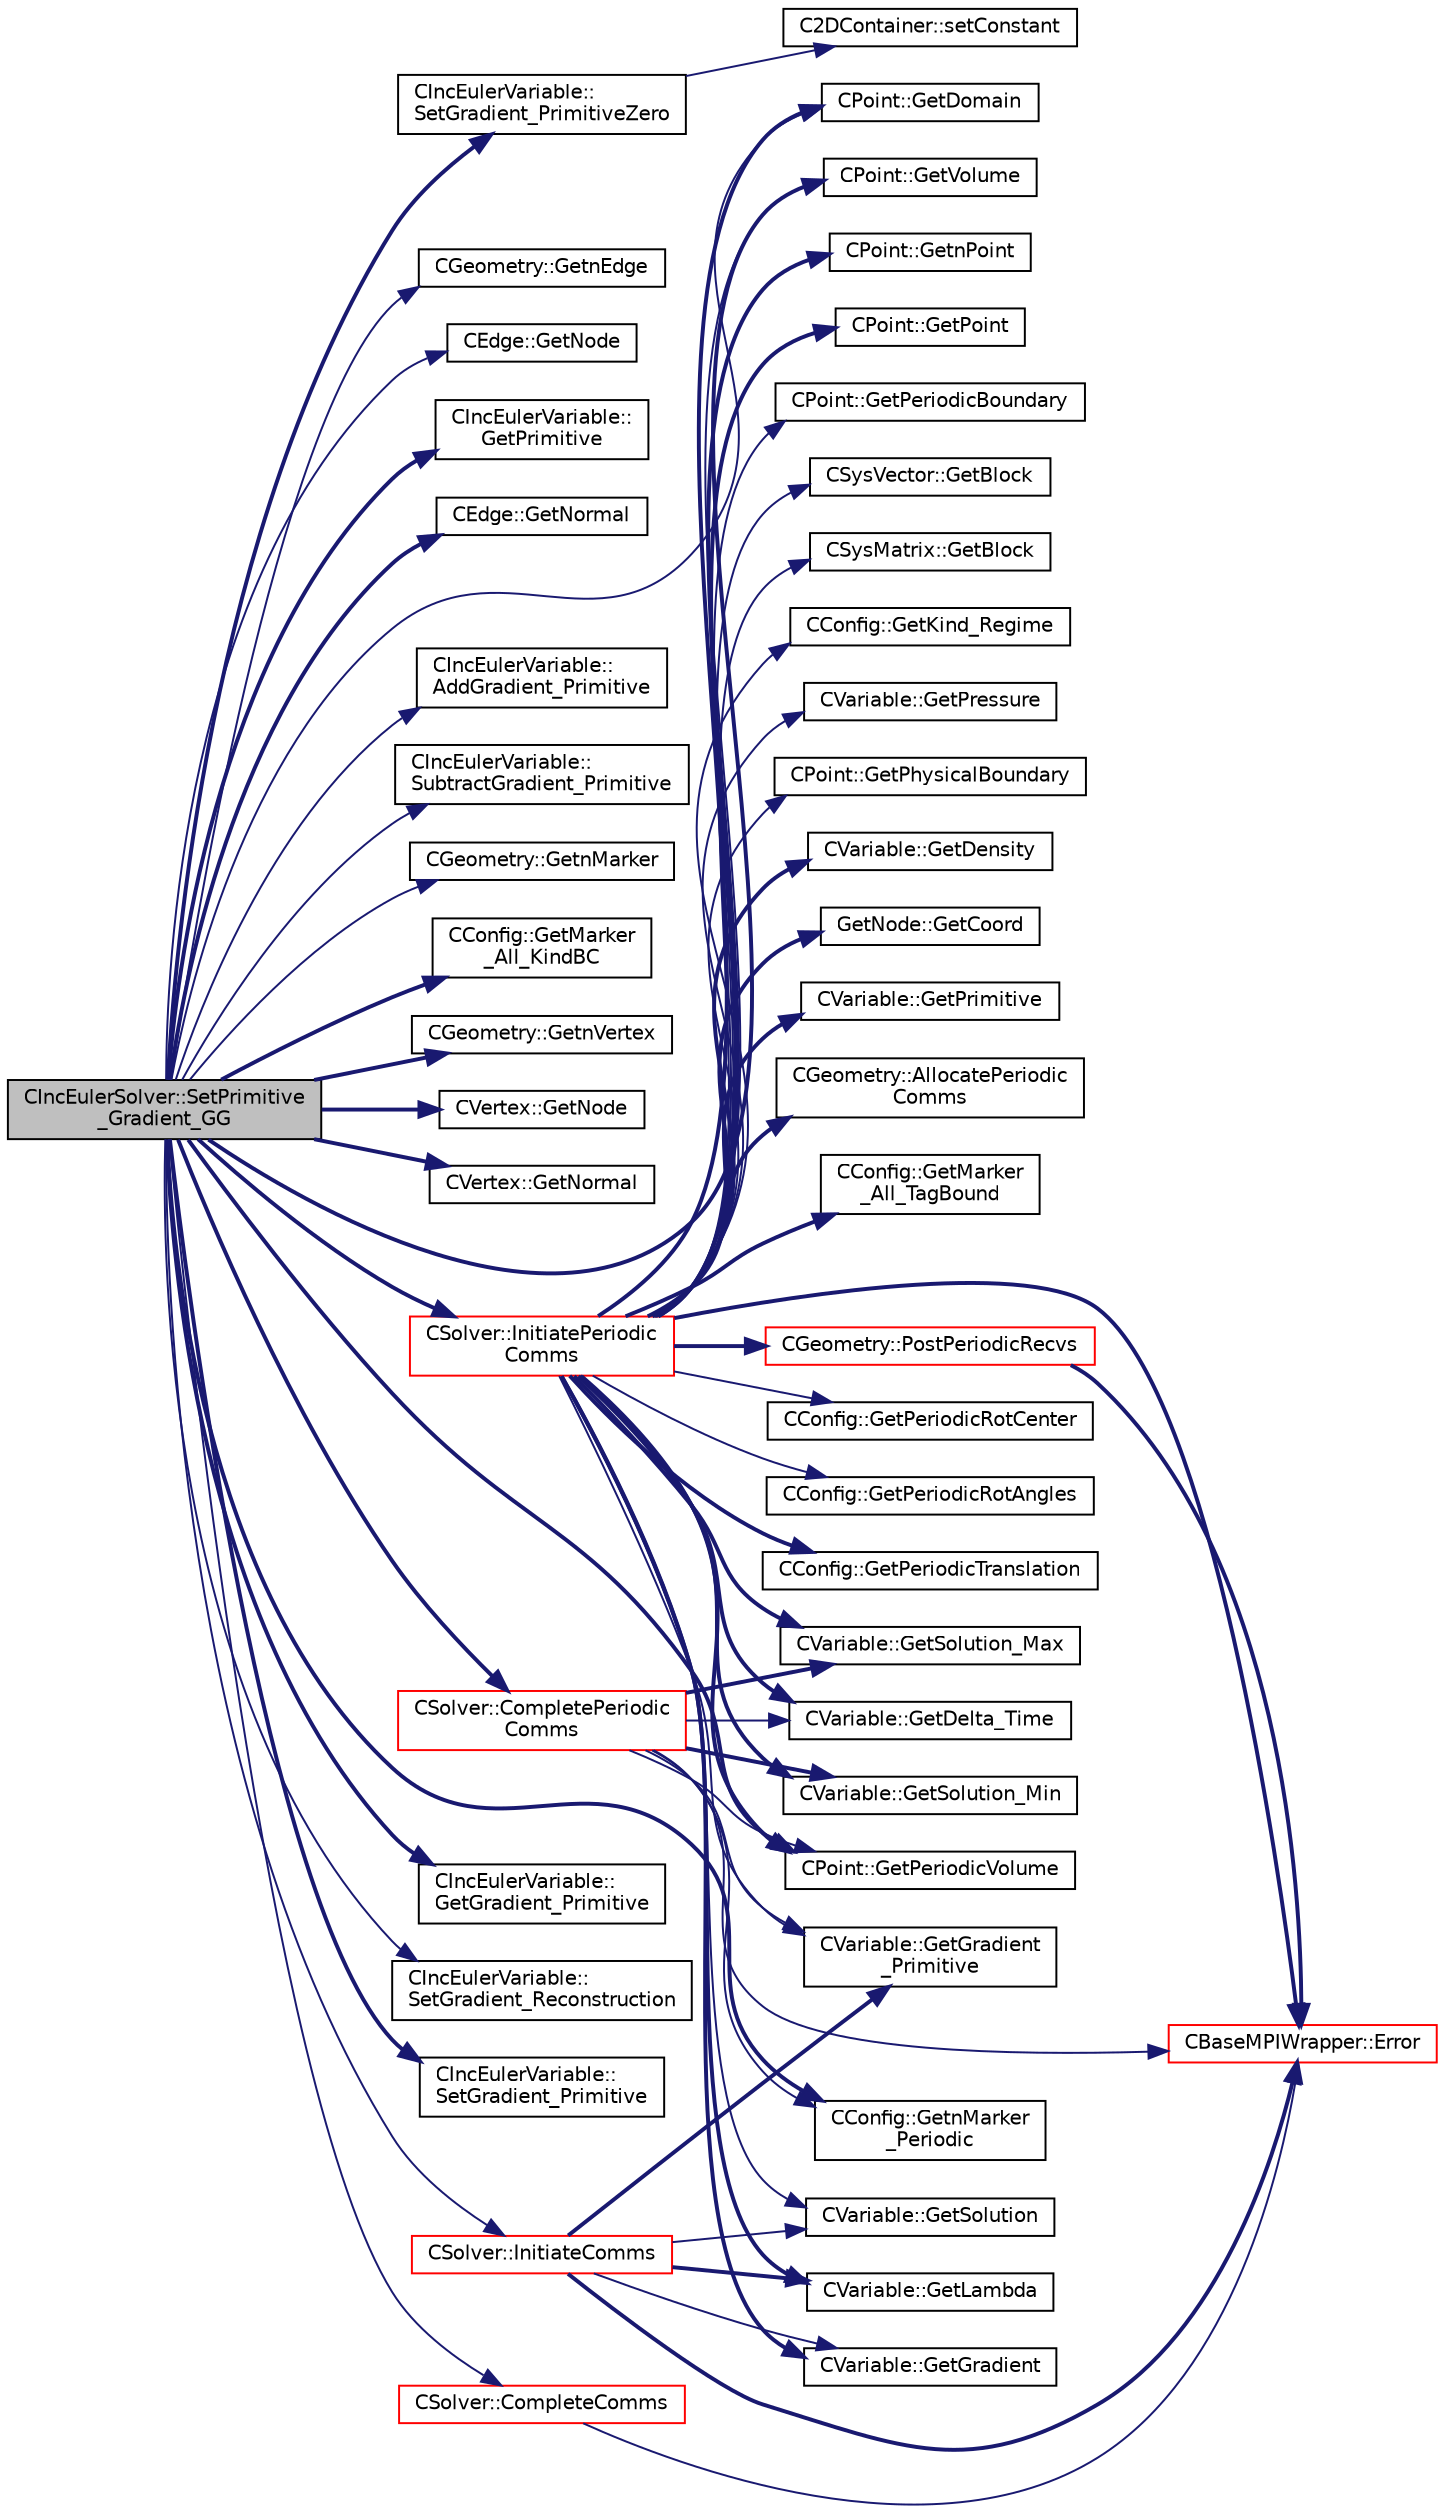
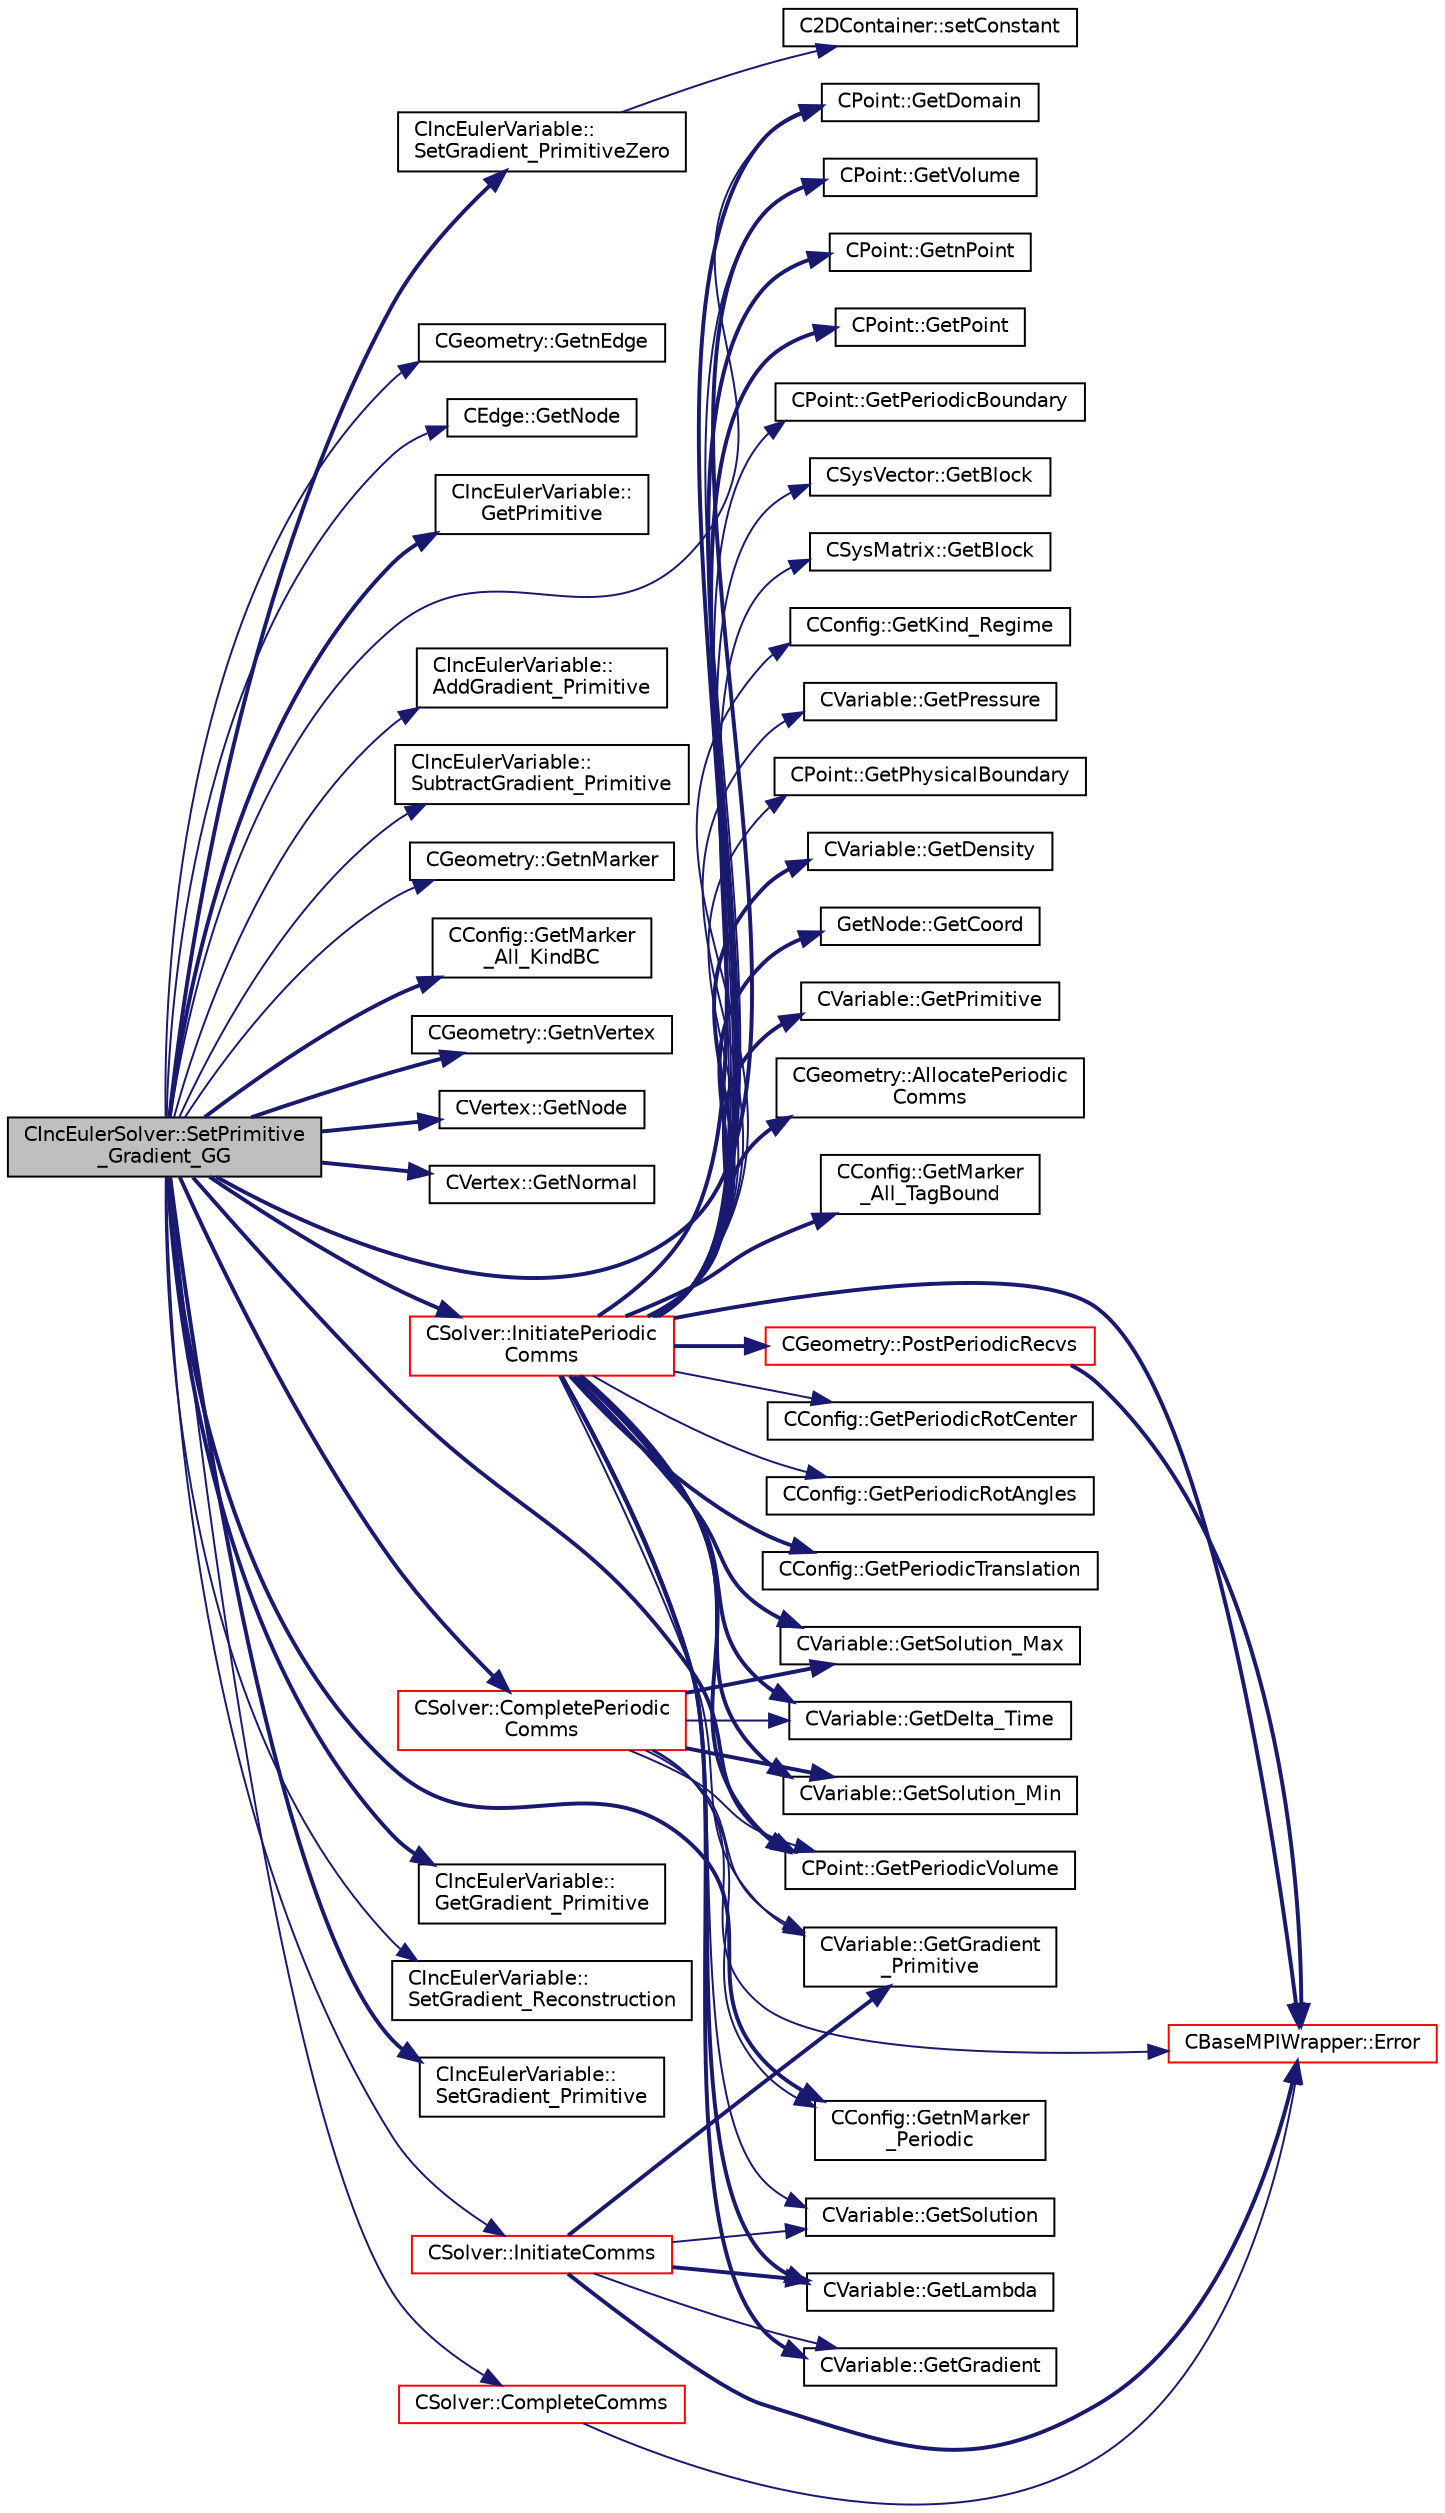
(542, 516) -> none
